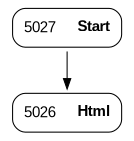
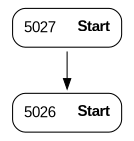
(94, 112) -> (94, 112)
